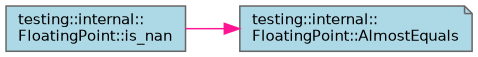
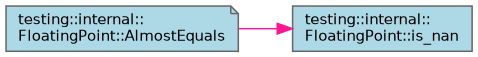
(205, 29) -> (258, 29)
